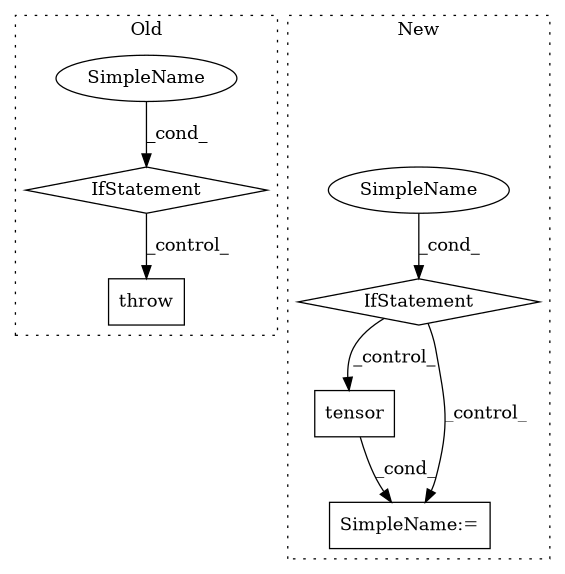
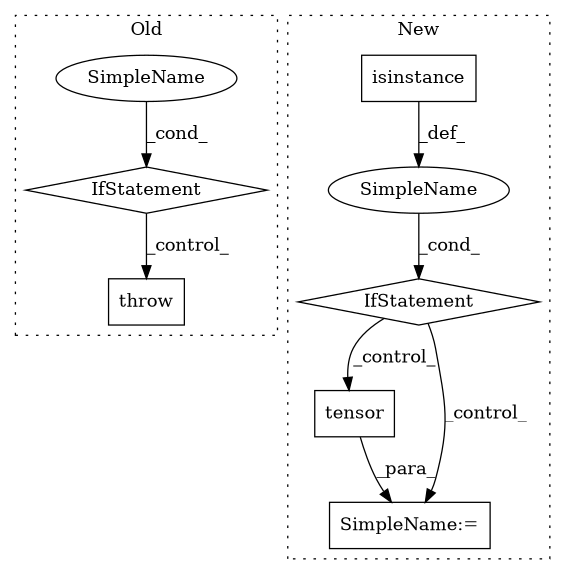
none -> (419, 78)
(406, 470) -> (406, 470)
